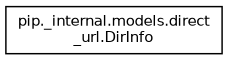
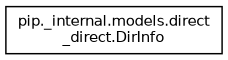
(114, 30) -> (114, 30)
